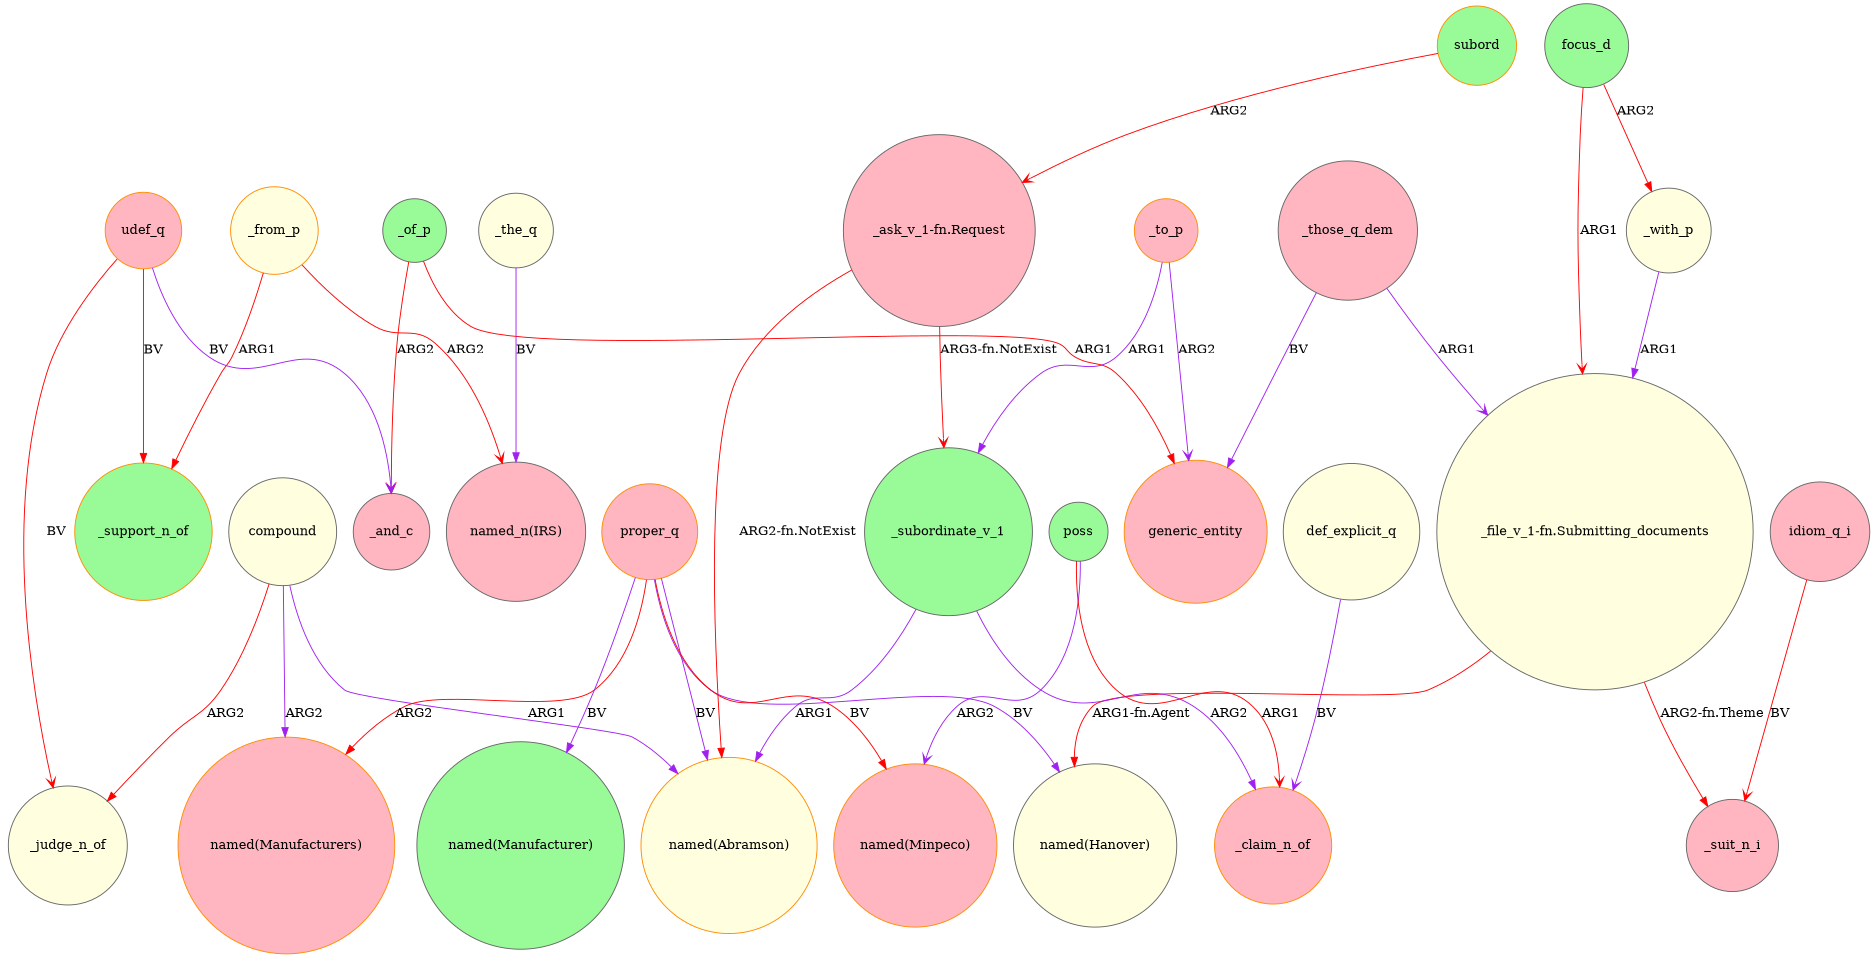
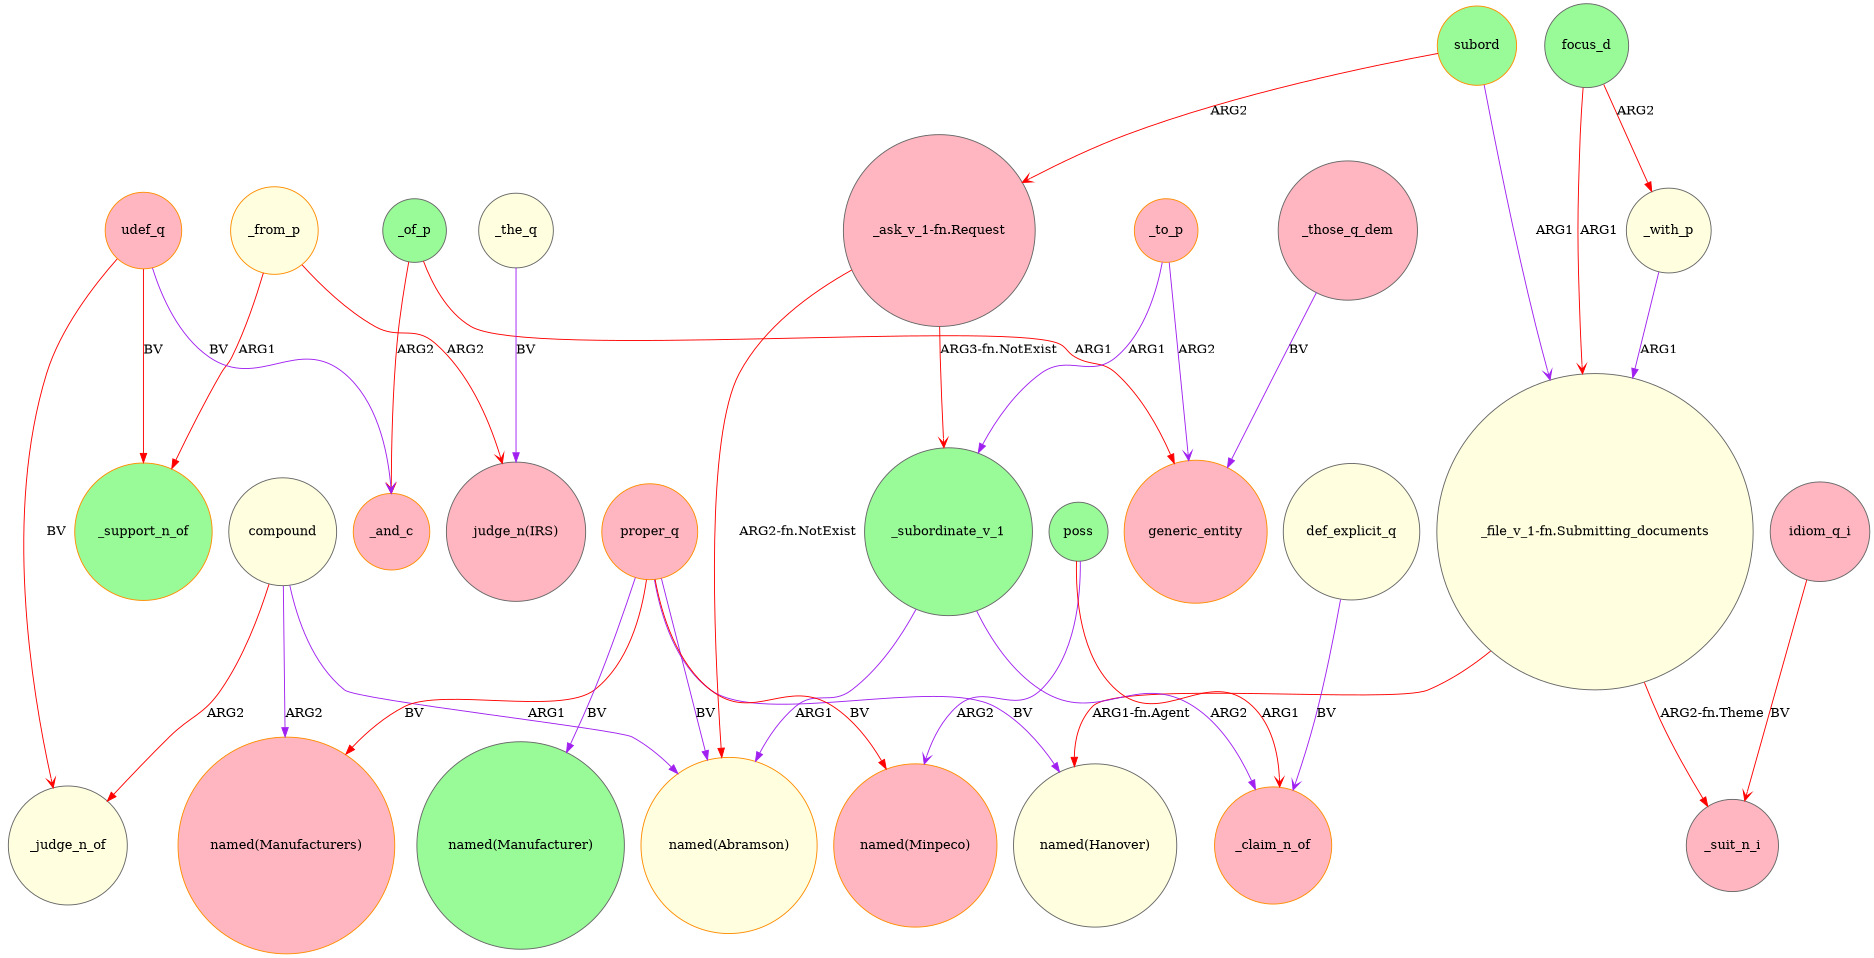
(1432, 349) -> (1513, 228)
(392, 532) -> (392, 532)
(516, 532) -> (516, 532)
(414, 713) -> (414, 713)
